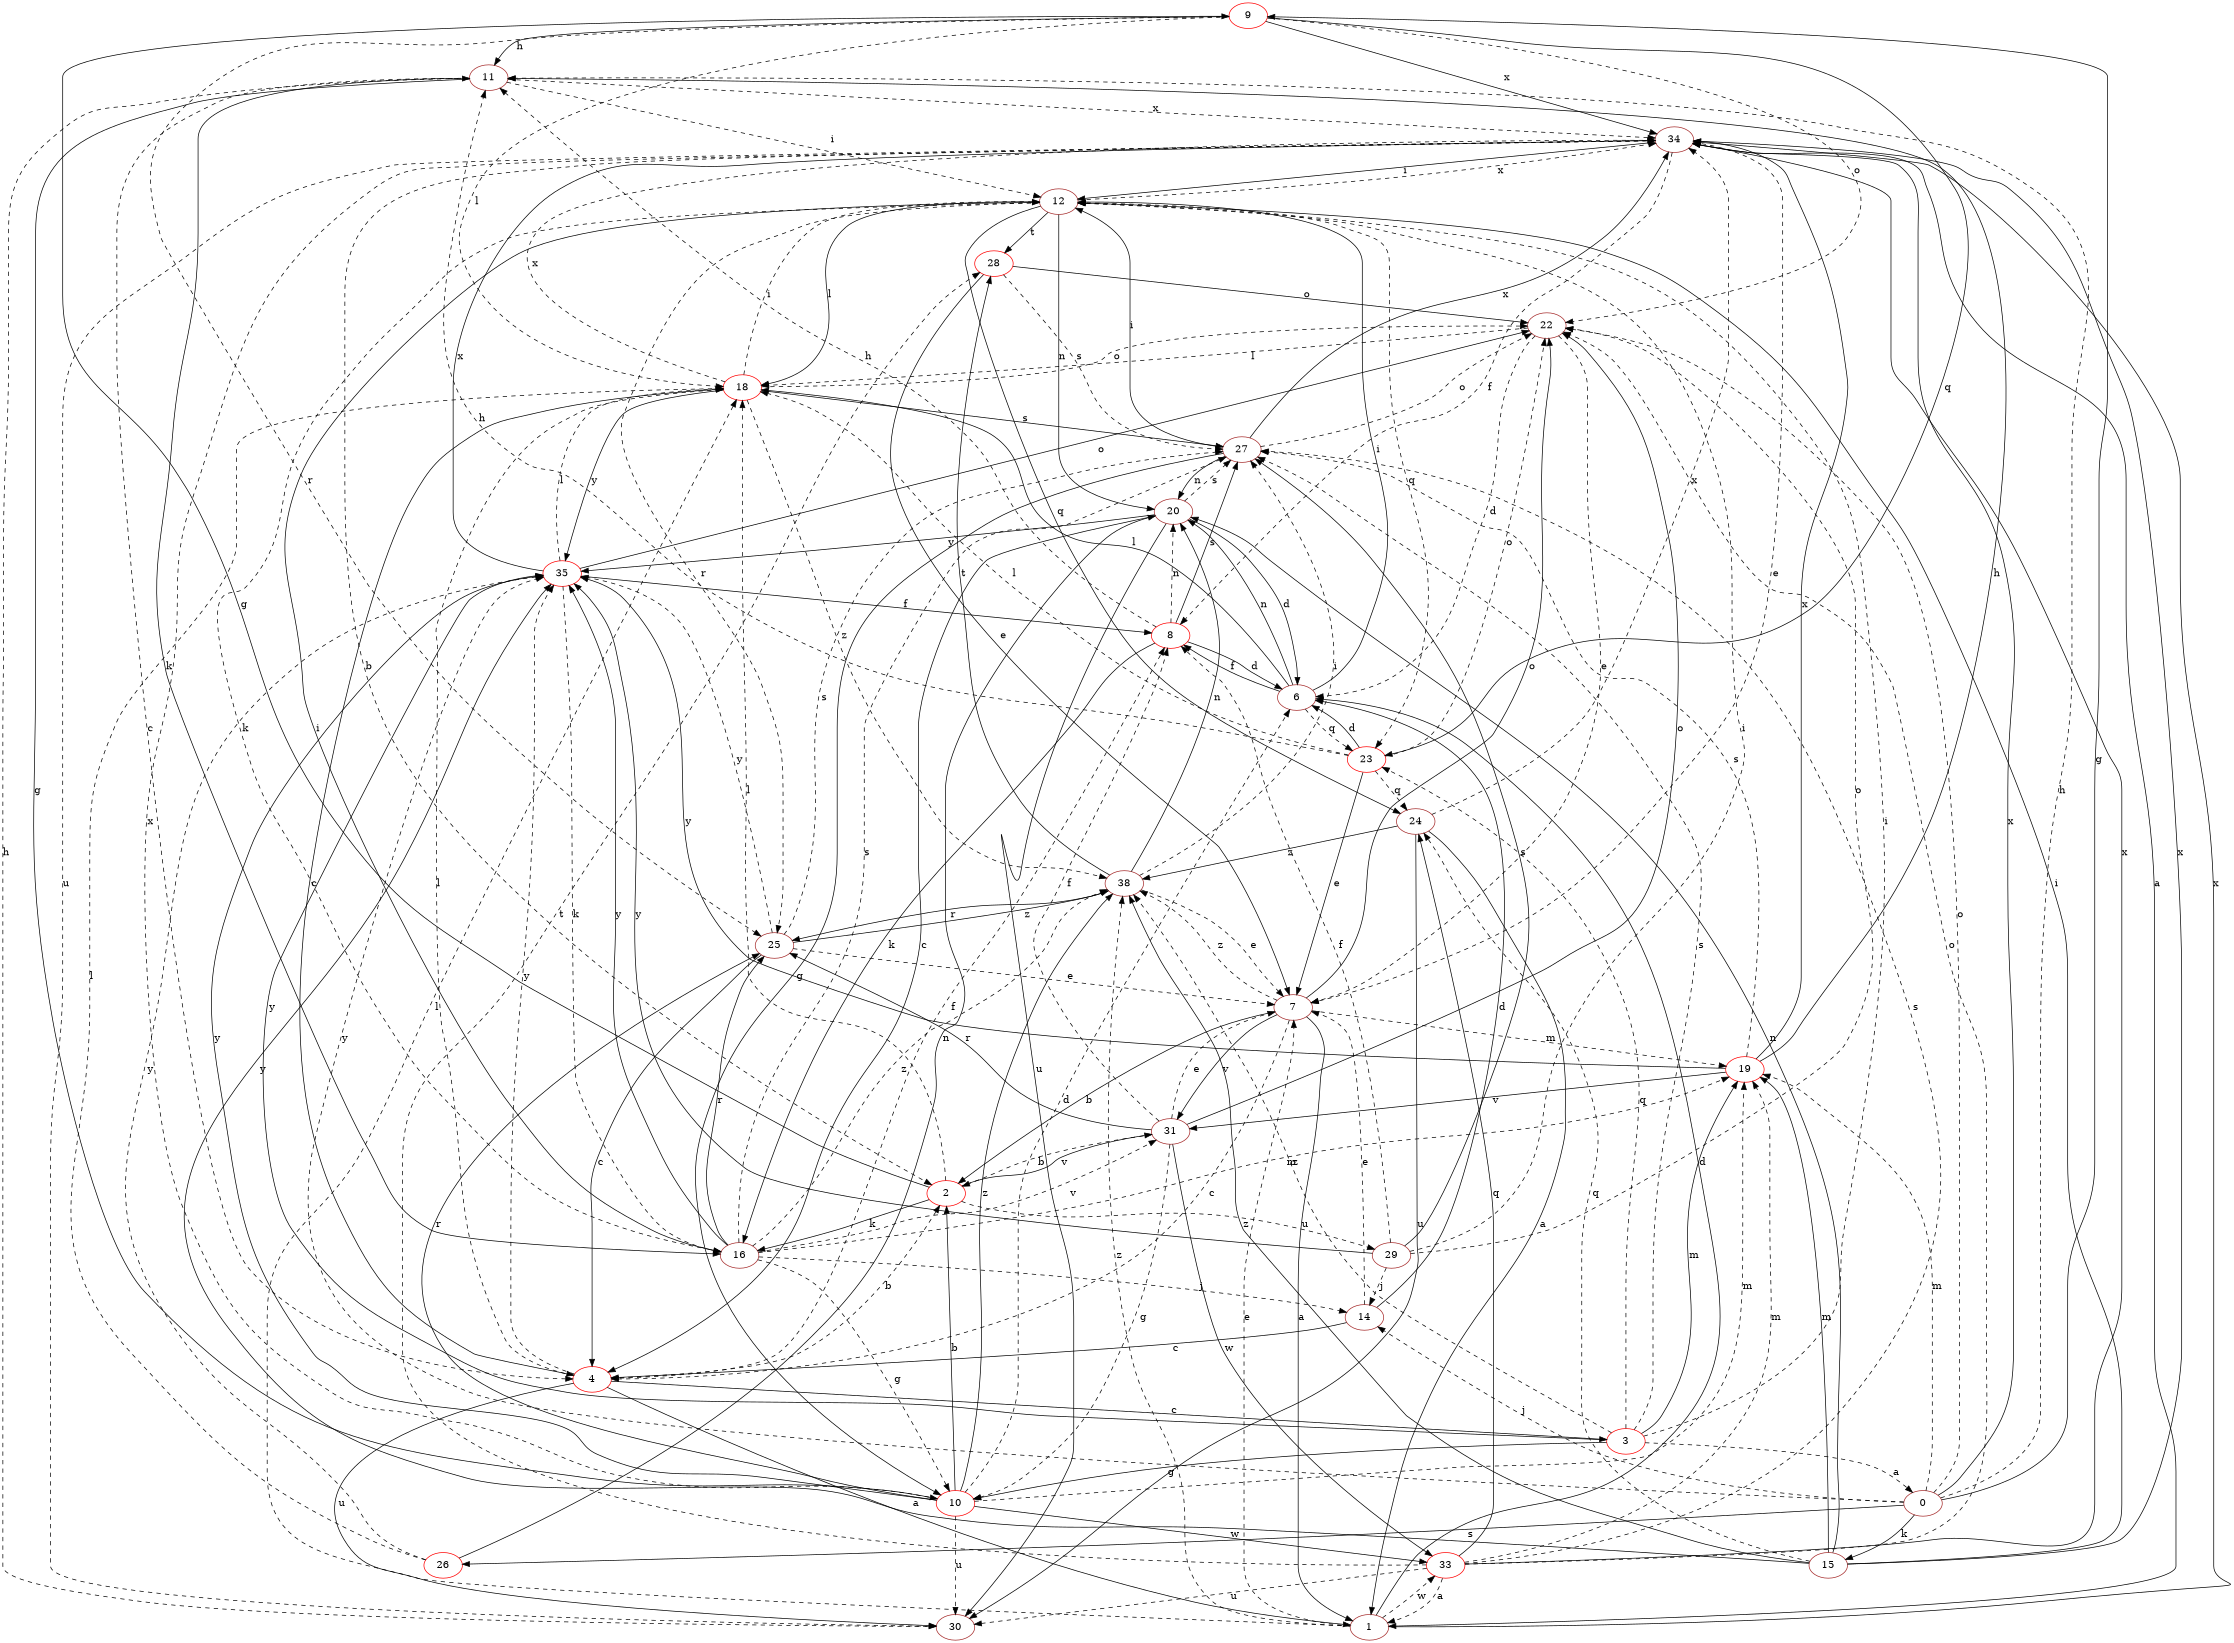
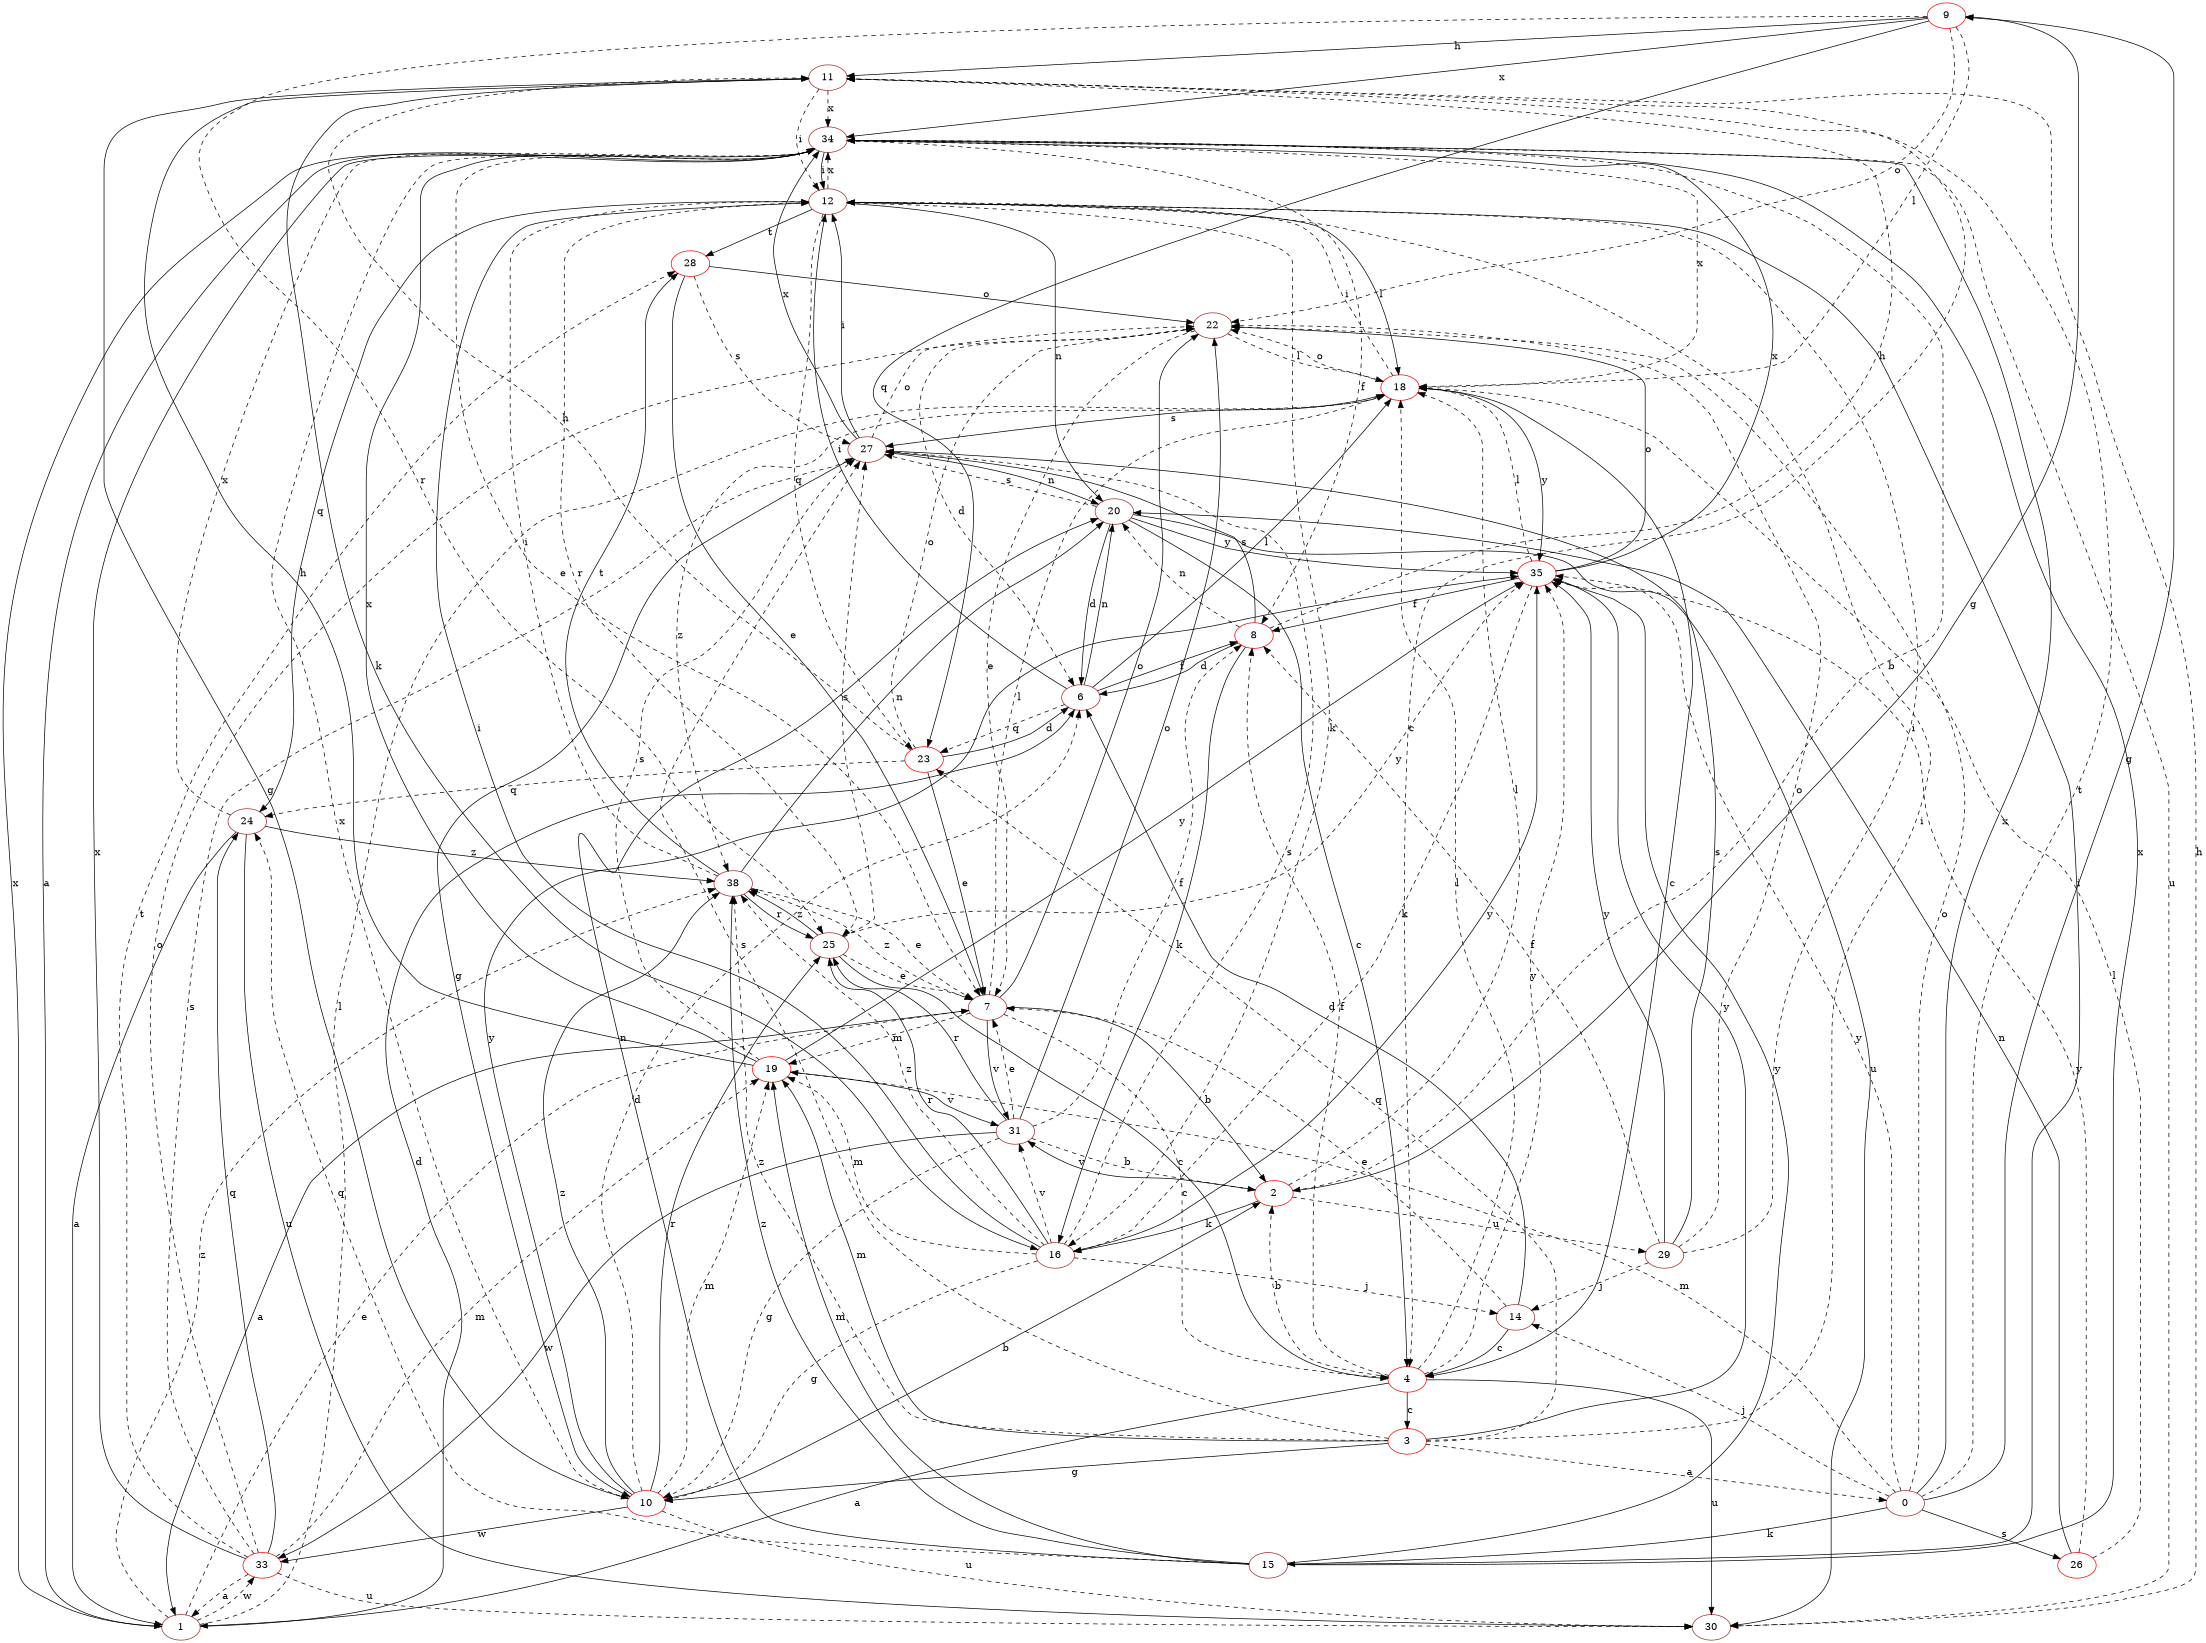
(1052, 616) -> (1045, 588)
(1319, 716) -> (512, 454)
(2063, 791) -> (2080, 791)
